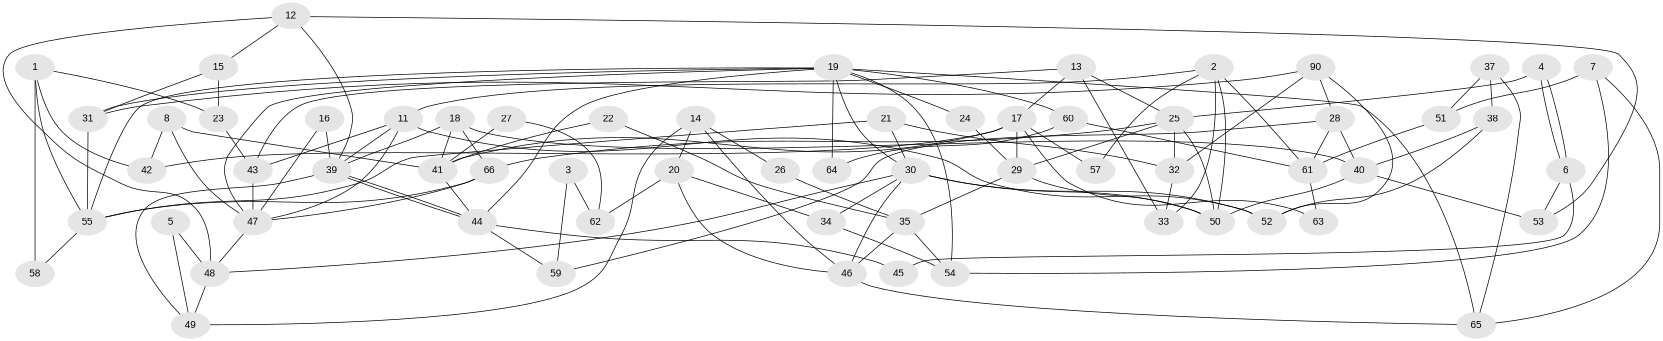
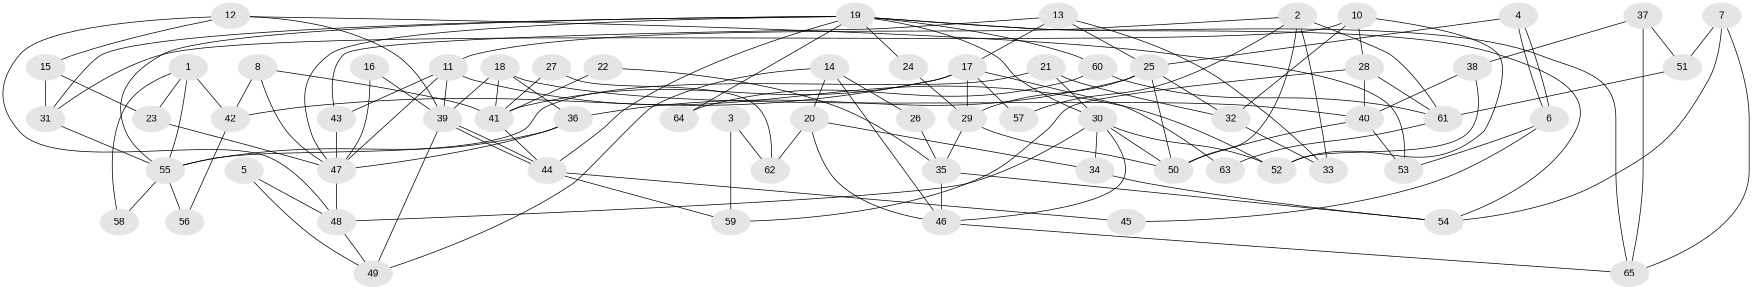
(1316, 67) -> (1357, 16)
(239, 149) -> (244, 144)
(489, 171) -> (573, 119)
none -> (185, 222)
